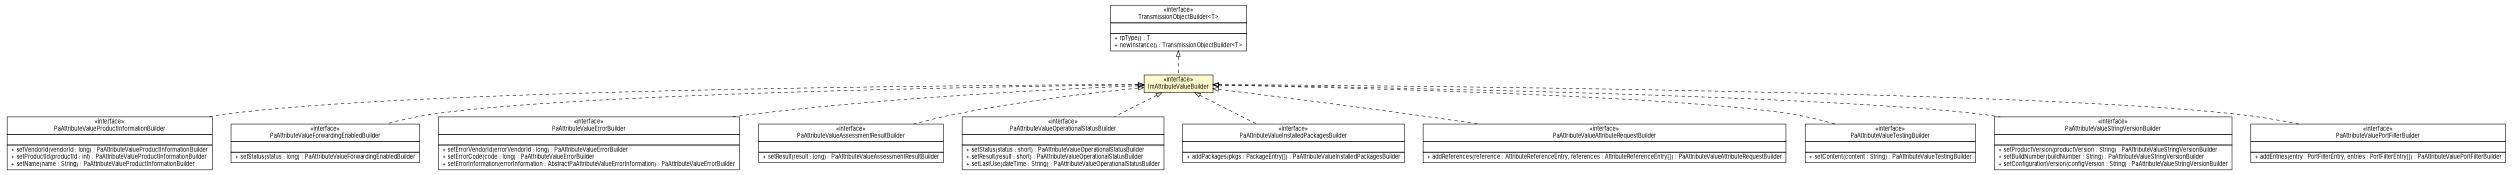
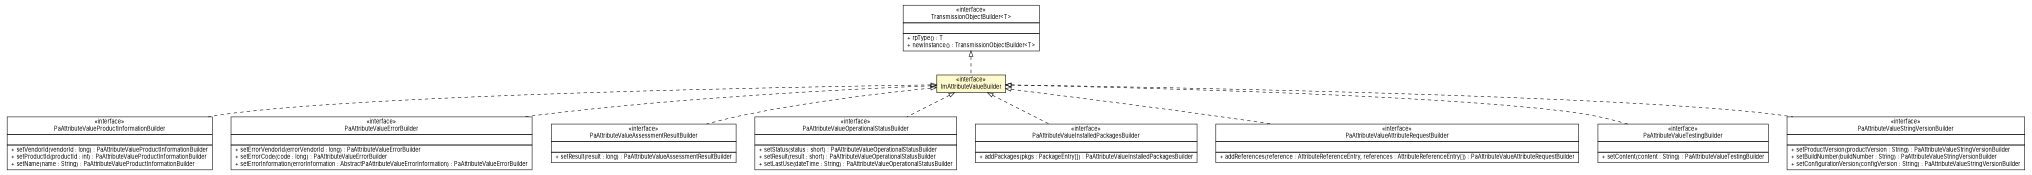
(325, 143) -> none
(2378, 143) -> none
